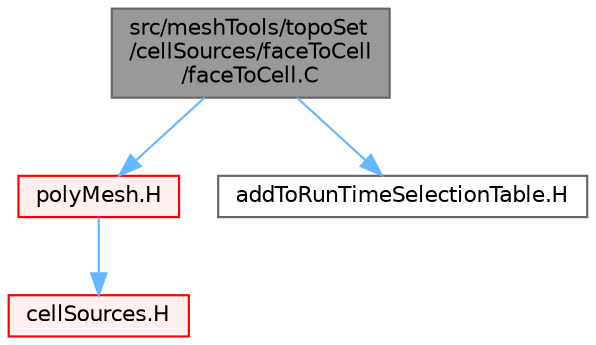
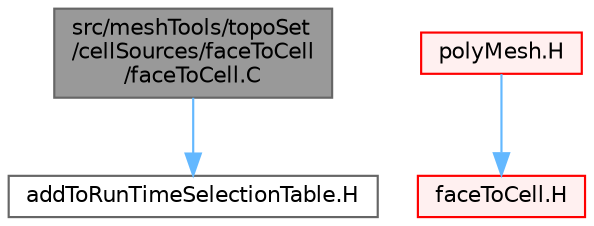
(170, 129) -> none
(99, 316) -> (501, 196)
